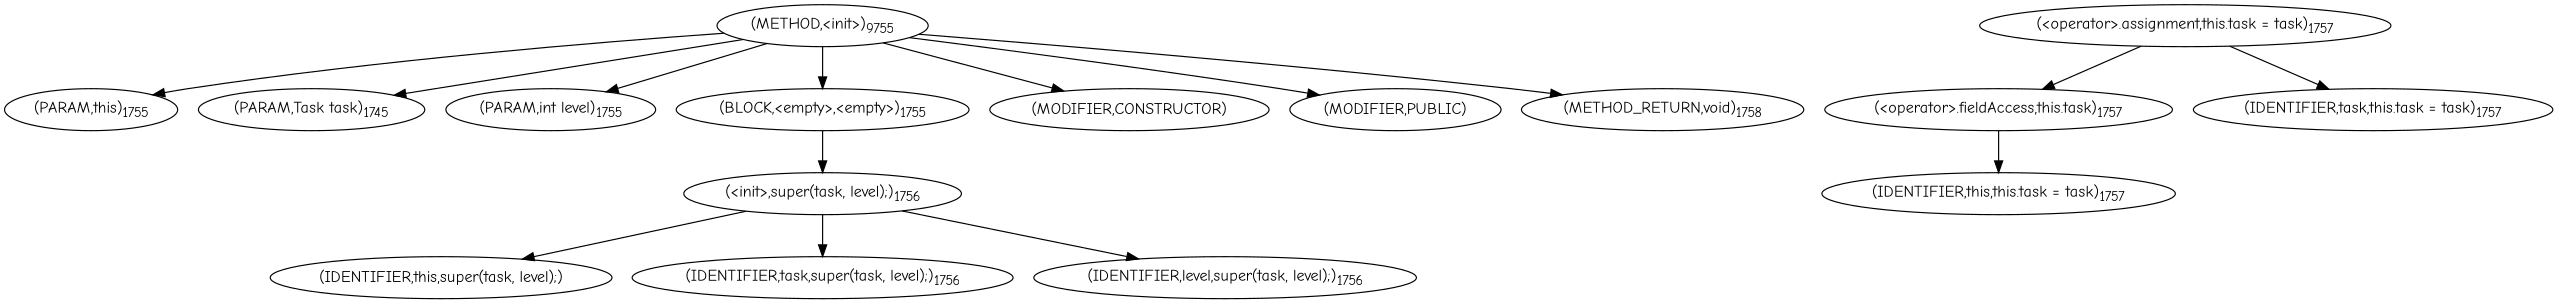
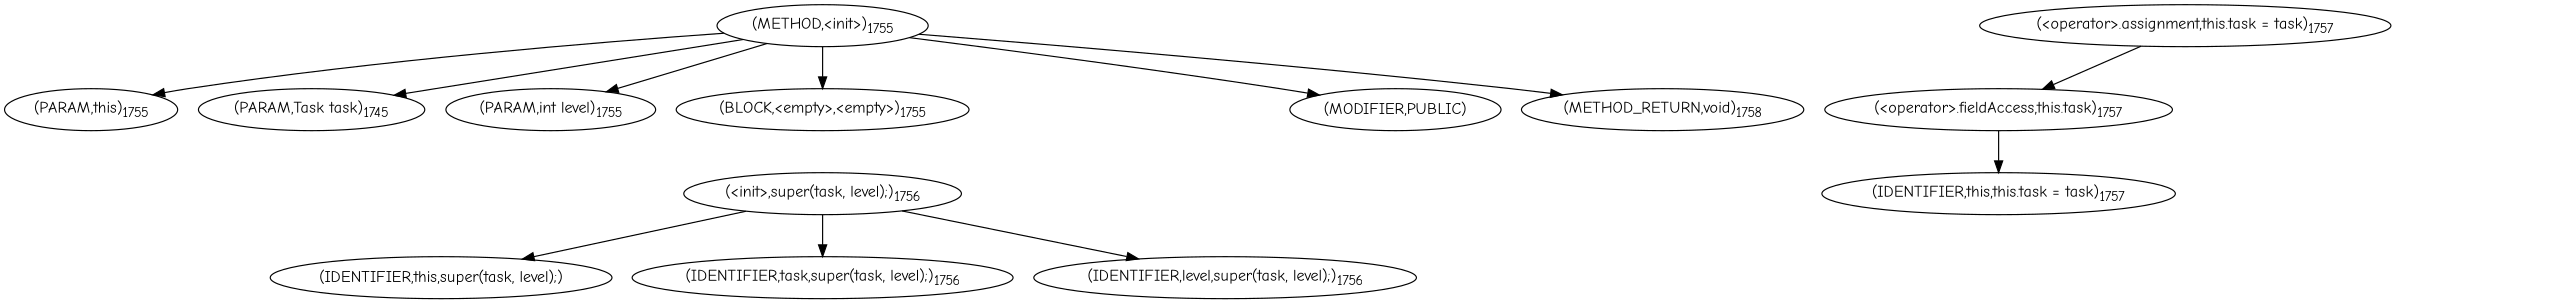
(880, 24) -> (880, 24)
(1129, 110) -> none
(2373, 110) -> none
(823, 146) -> none
